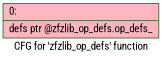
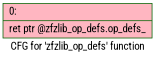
(81, 29) -> (78, 29)
